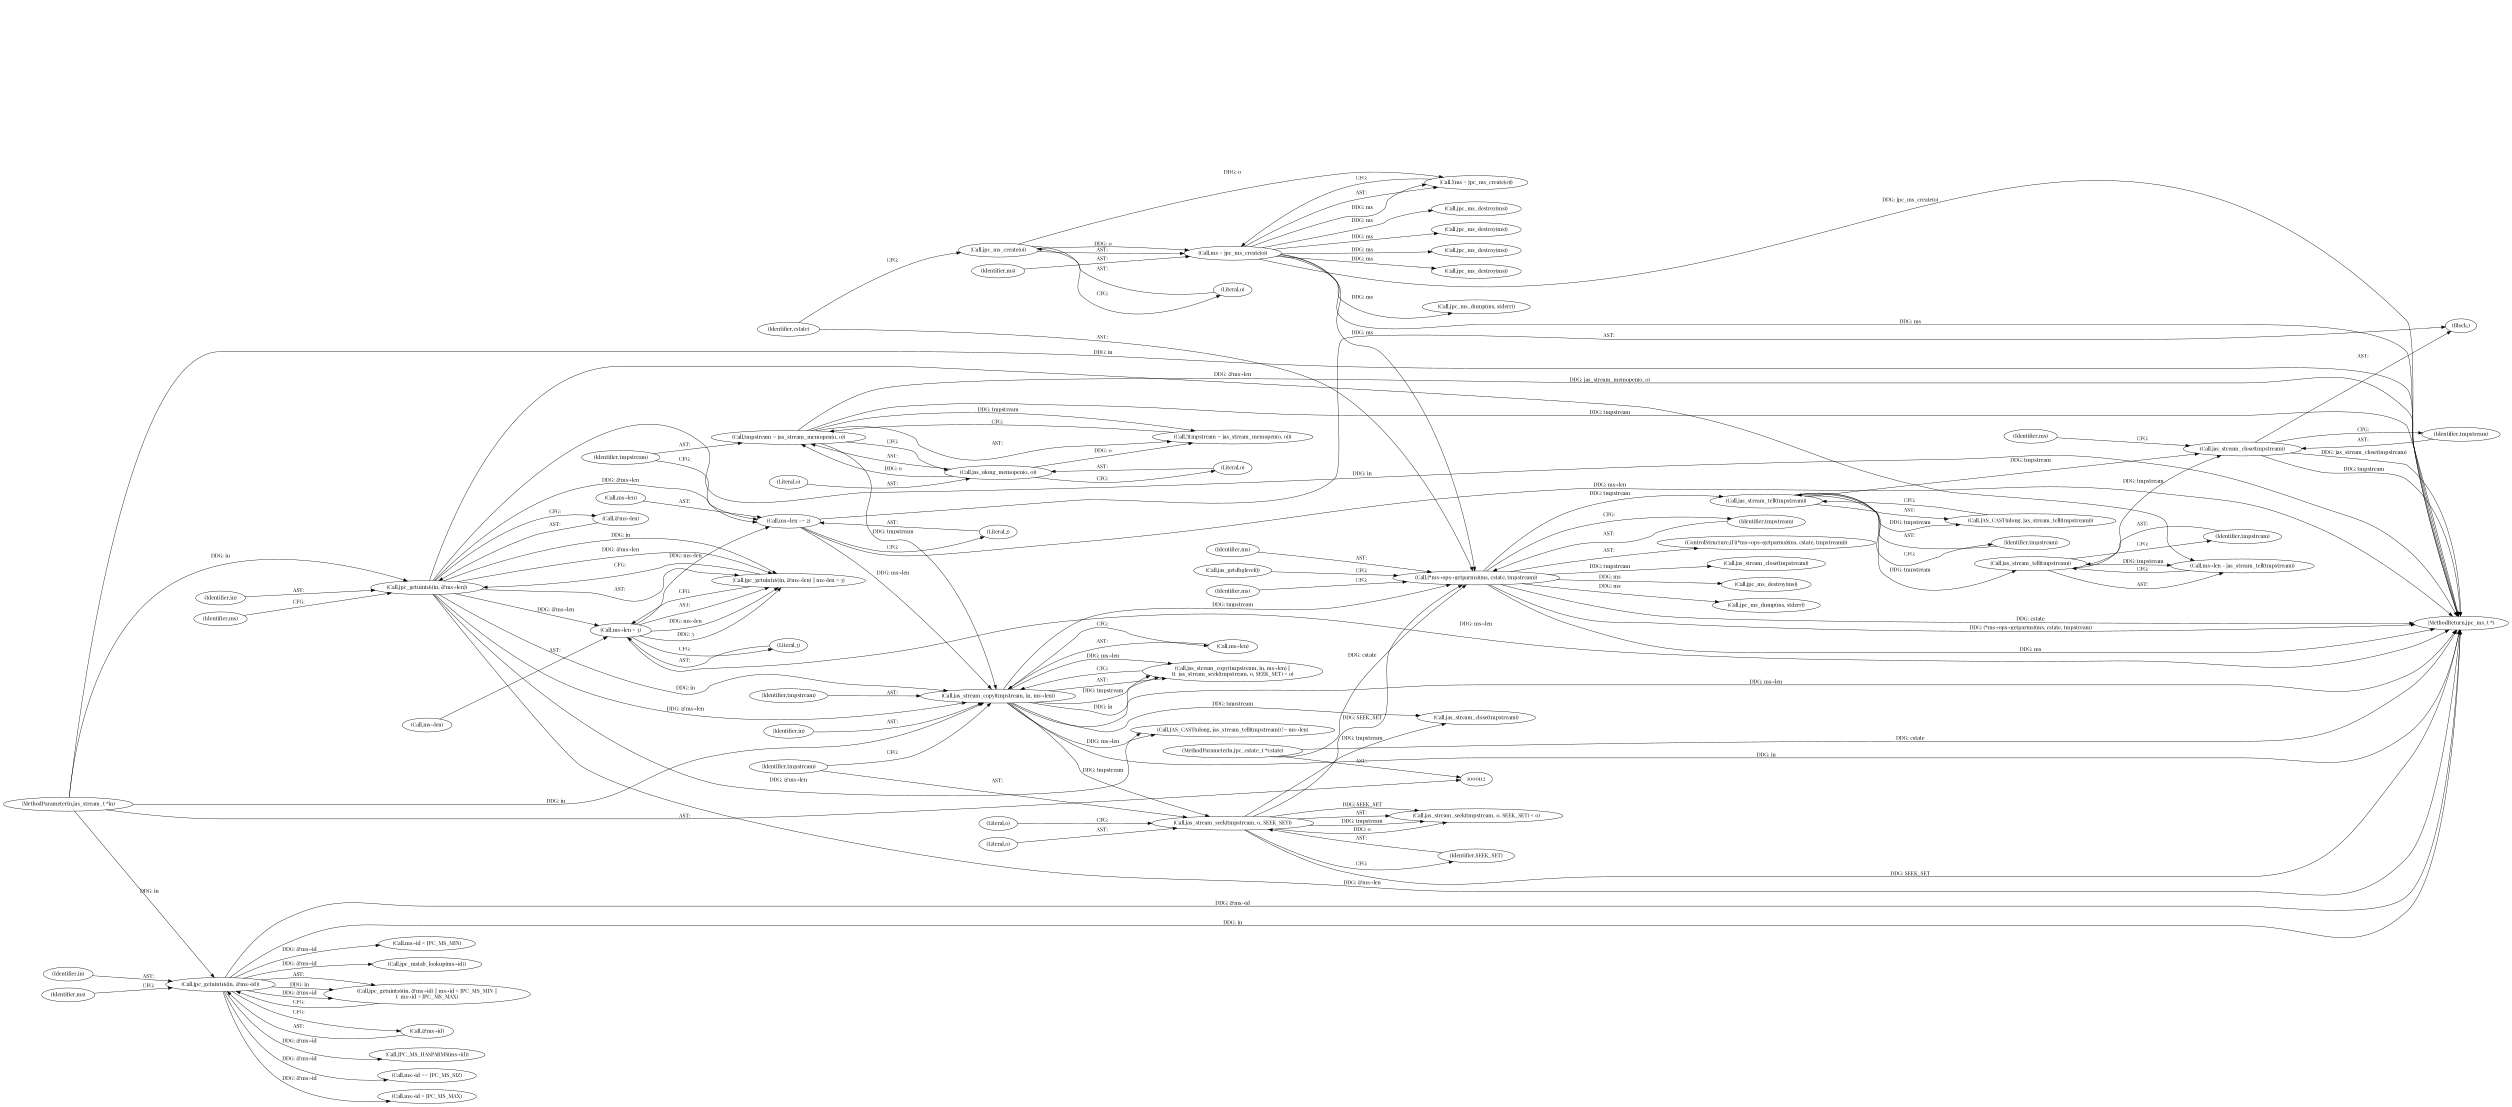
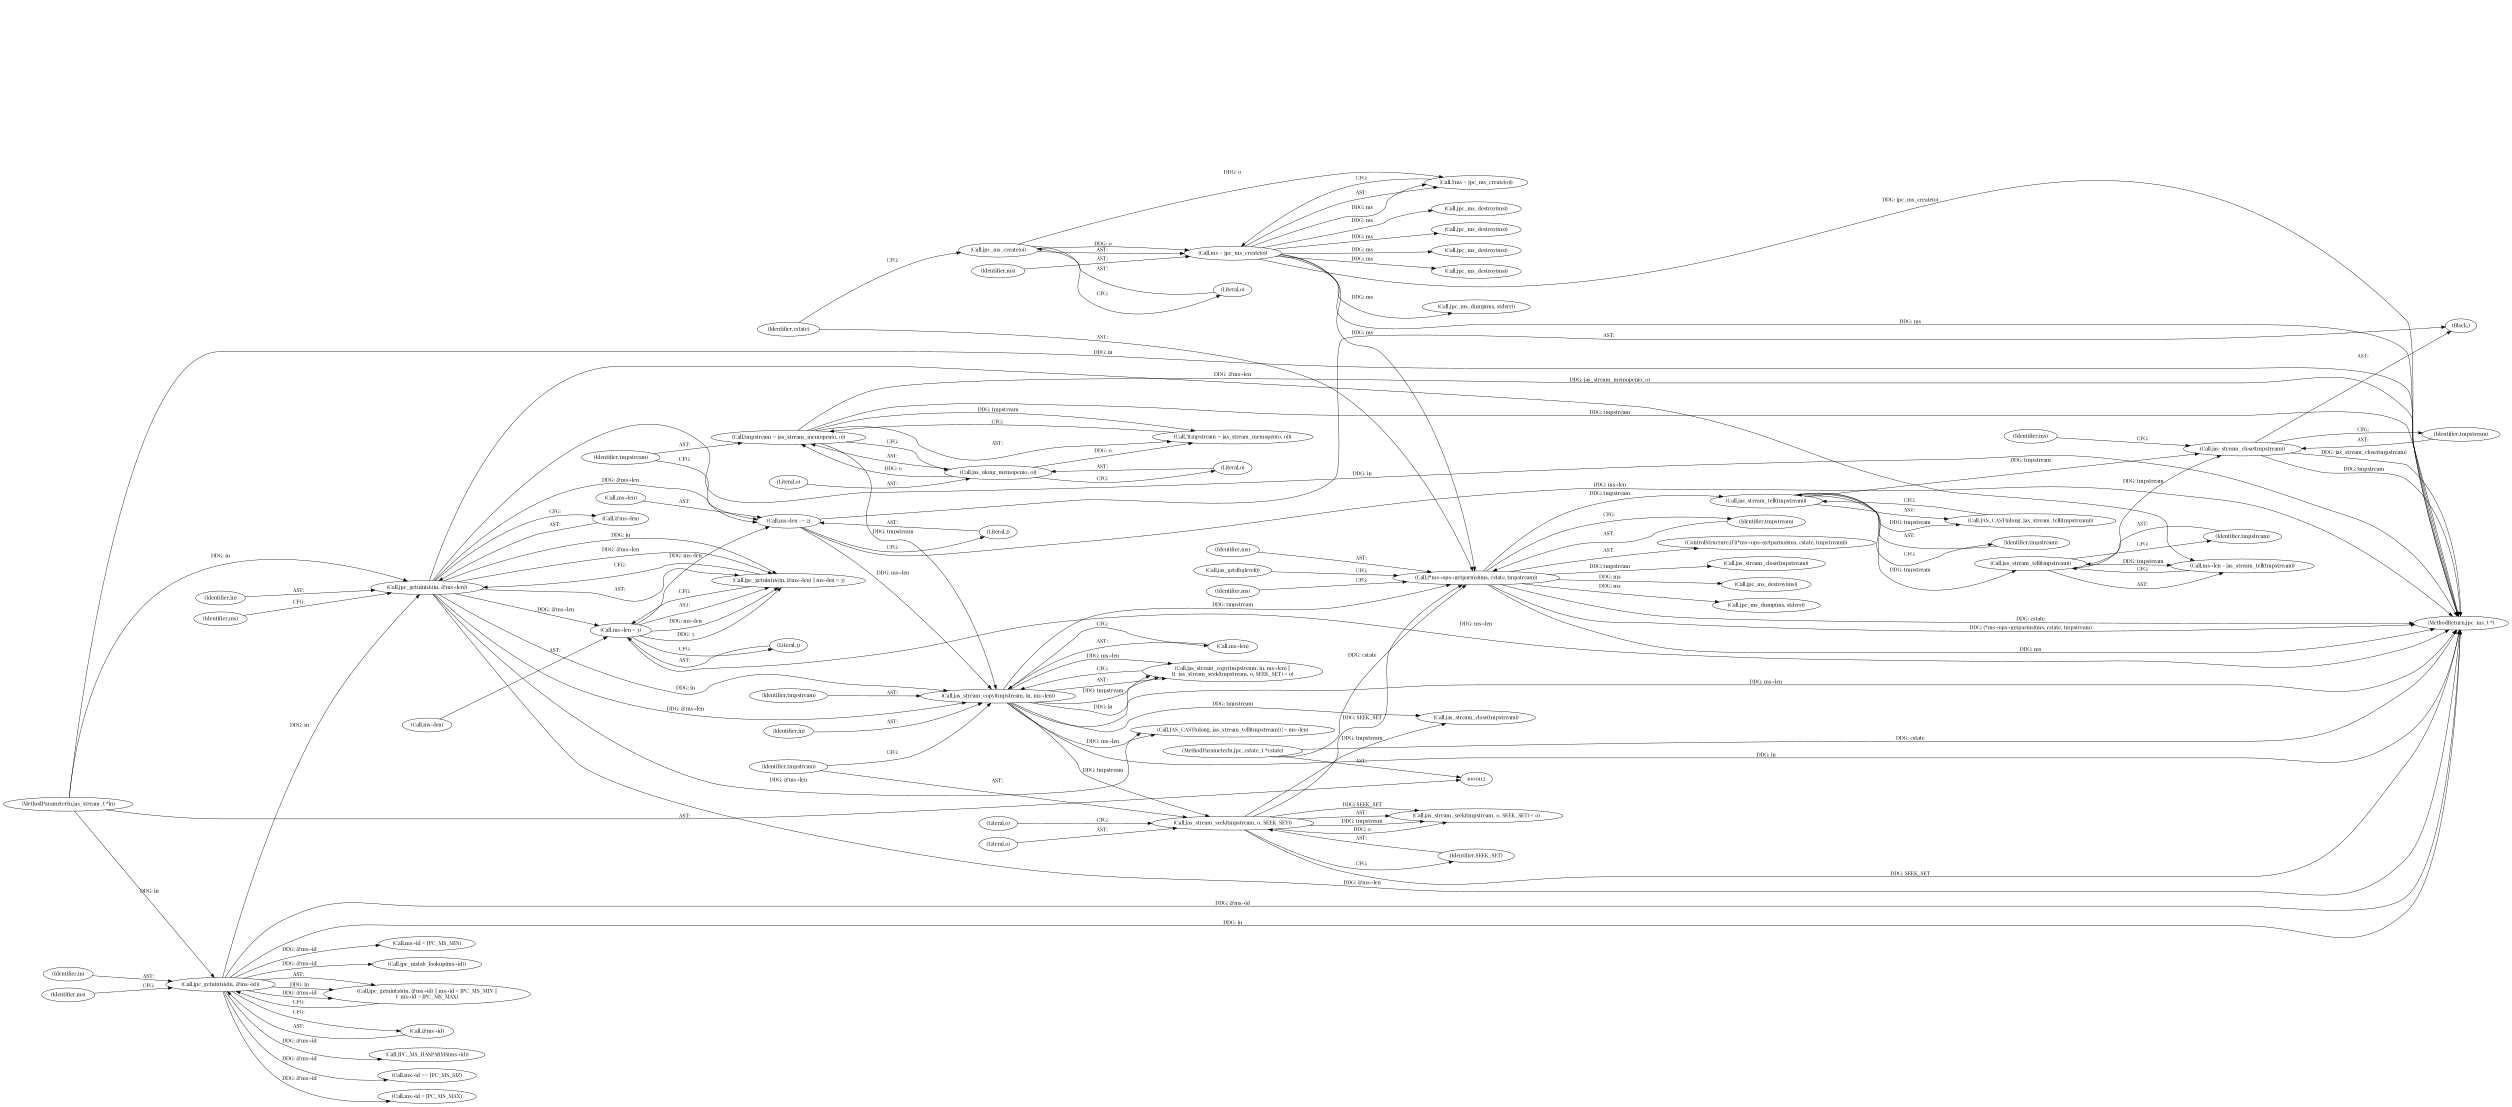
none -> (294, 774)
(565, 804) -> none
